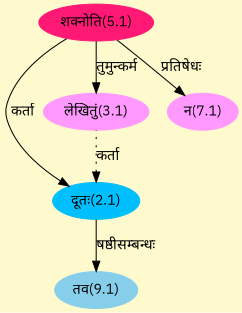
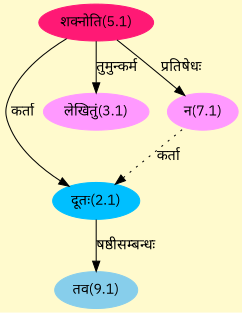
(96, 151) -> (154, 153)
